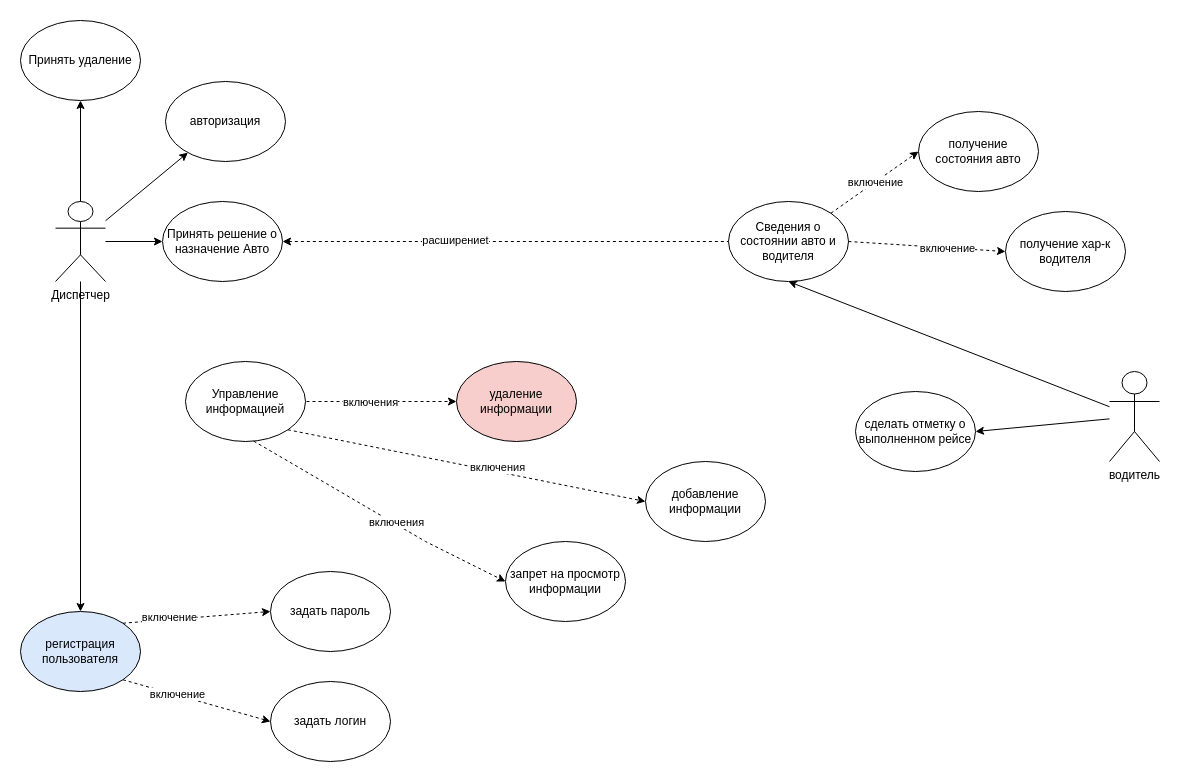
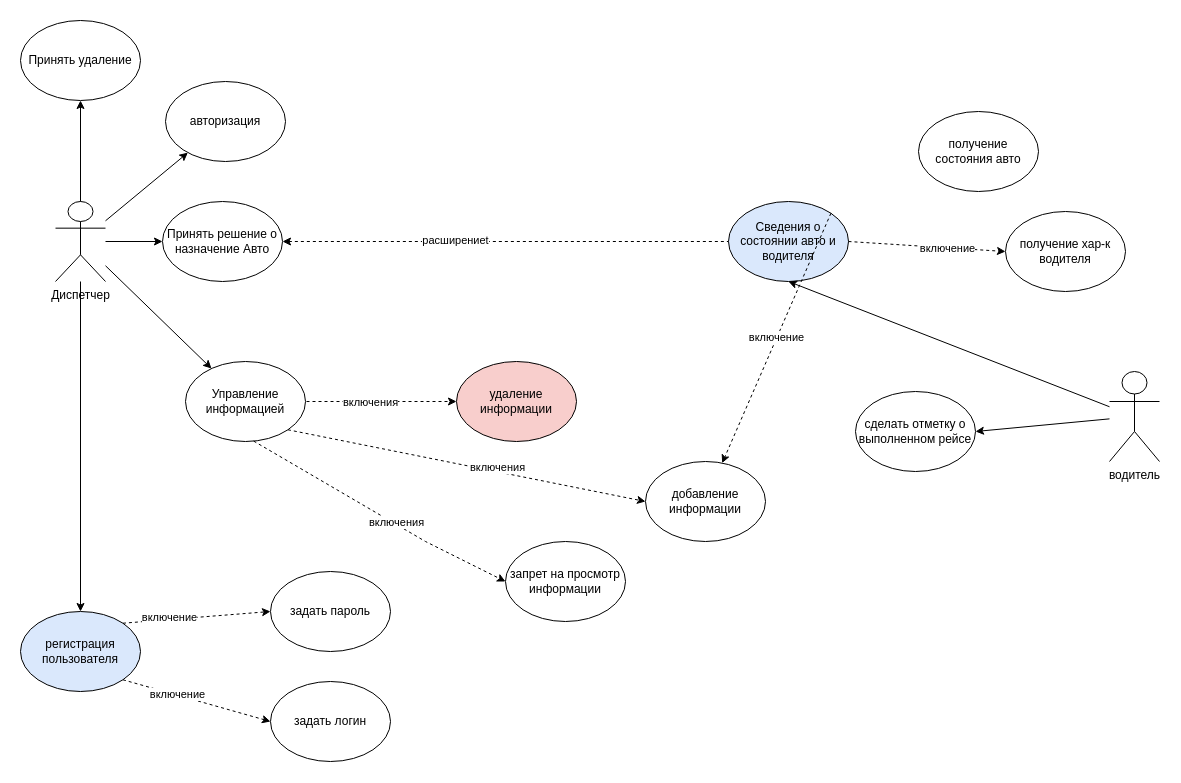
(872, 184) -> (778, 335)
(789, 242) -> (789, 242)
none -> (156, 315)
